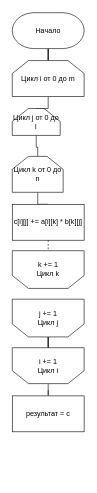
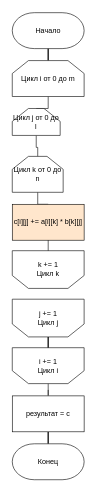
(48, 222) -> (48, 222)
(48, 246) -> (48, 246)
none -> (48, 438)
none -> (48, 462)
